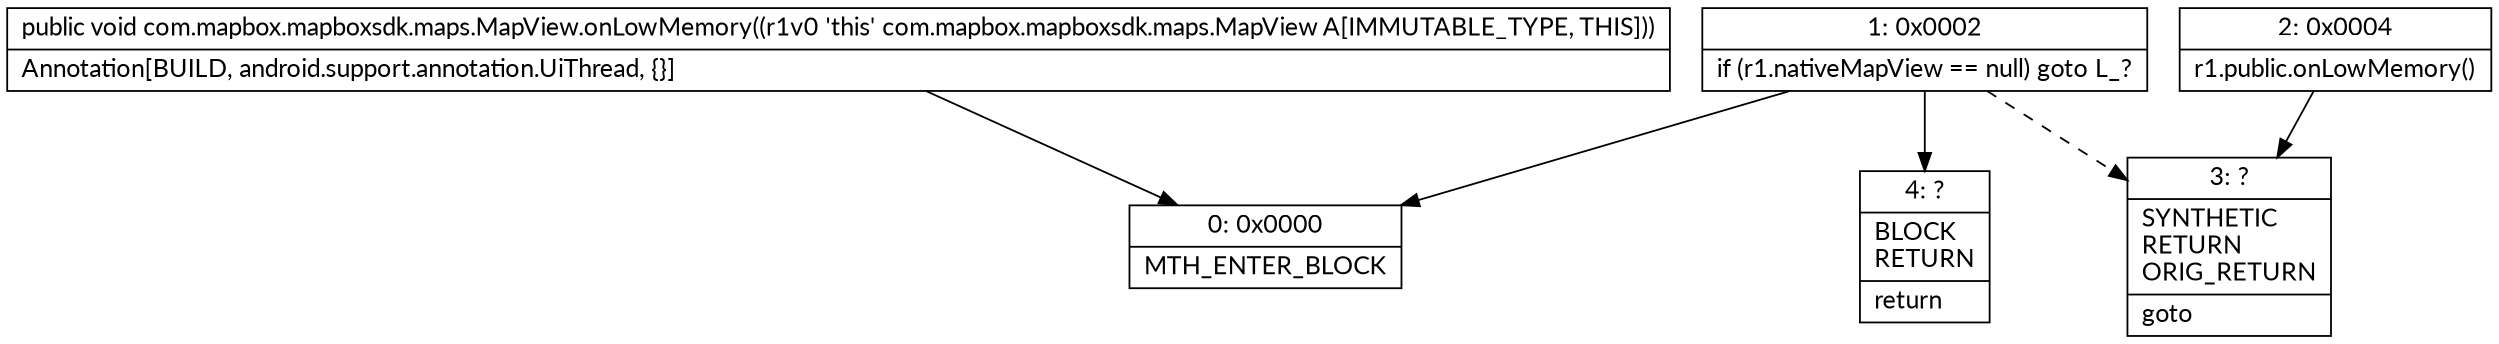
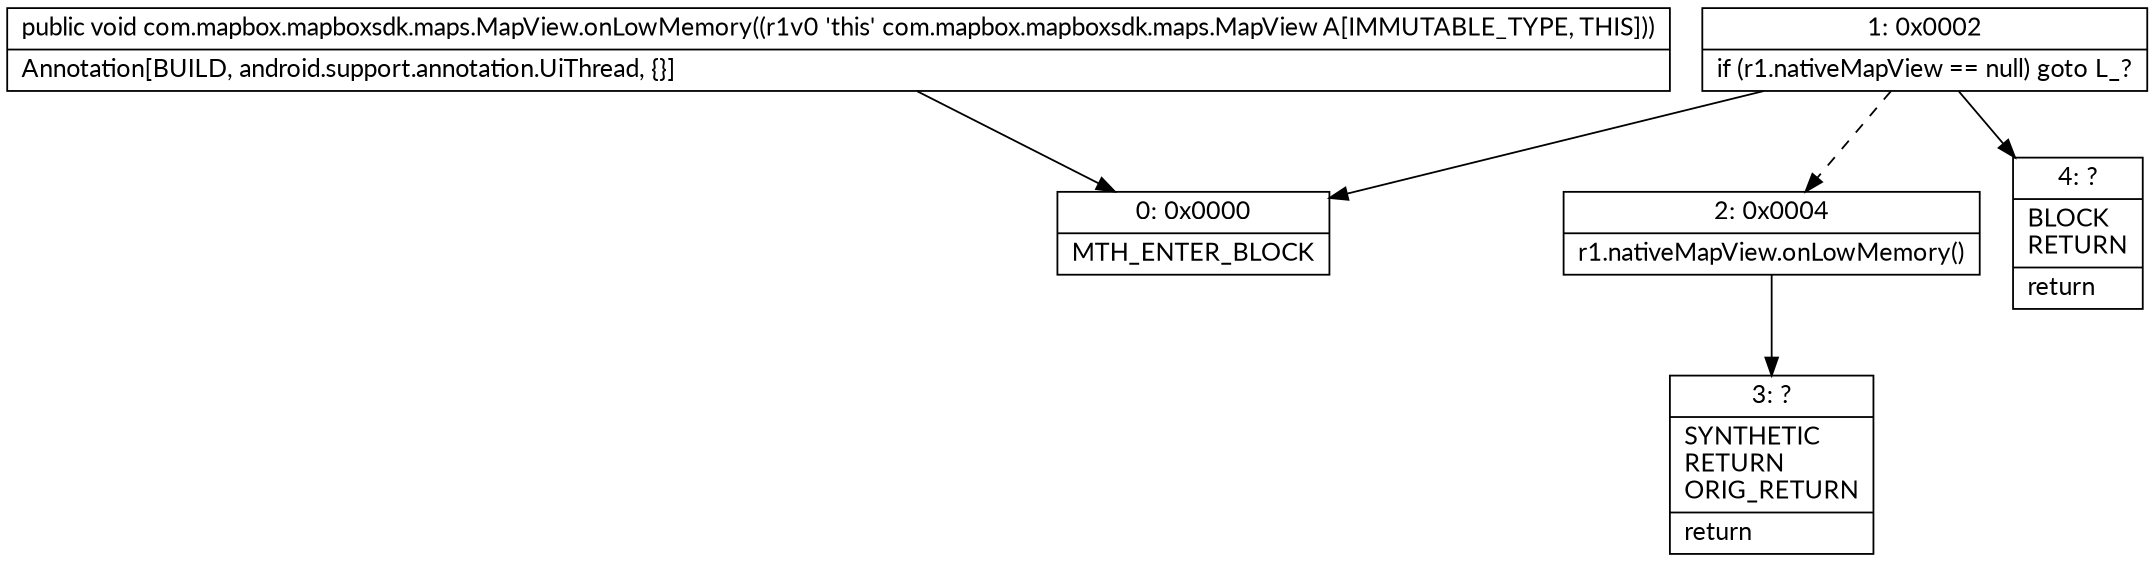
(2336, 69) -> (1772, 253)
(2050, 131) -> (1854, 135)
(2168, 314) -> (1719, 532)
